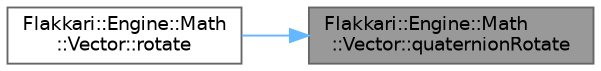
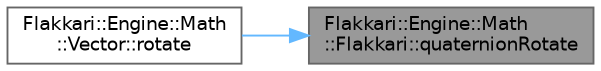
(451, 36) -> (451, 36)
